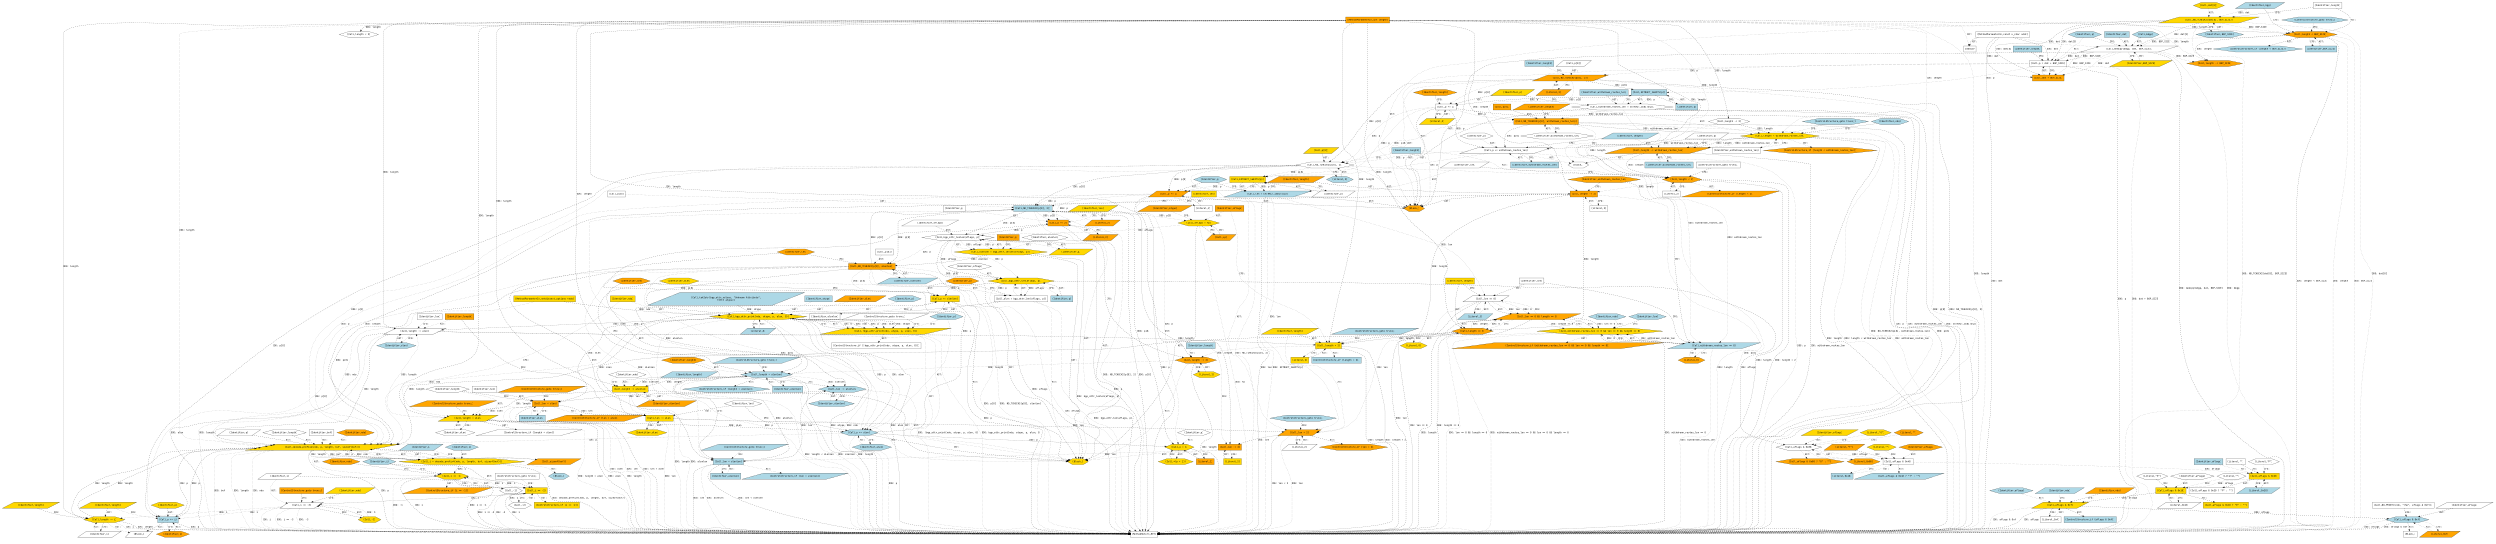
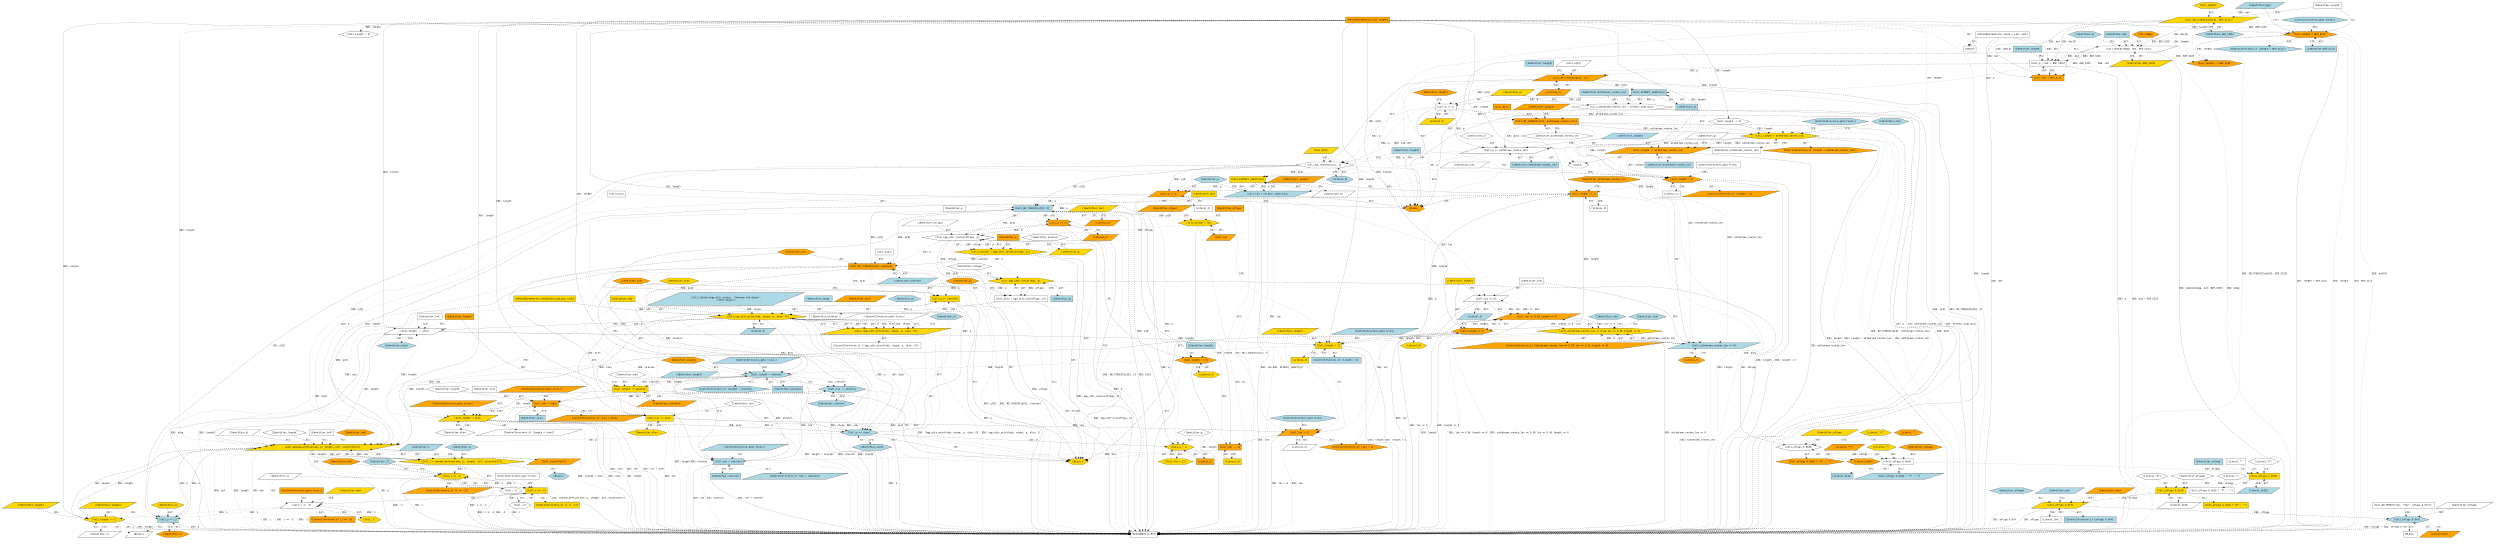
(2146, 34) -> (2146, 34)
(1733, 496) -> (1428, 296)
none -> (333, 520)
